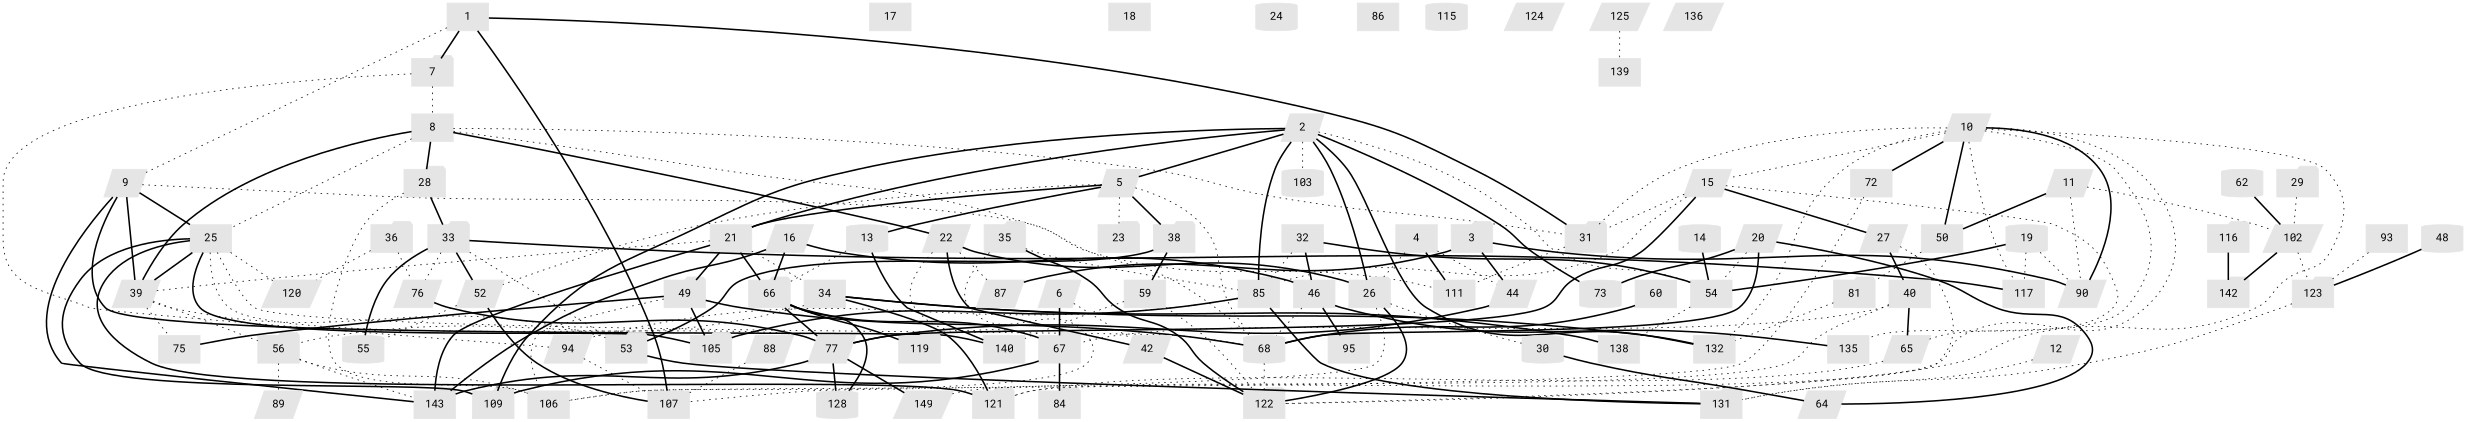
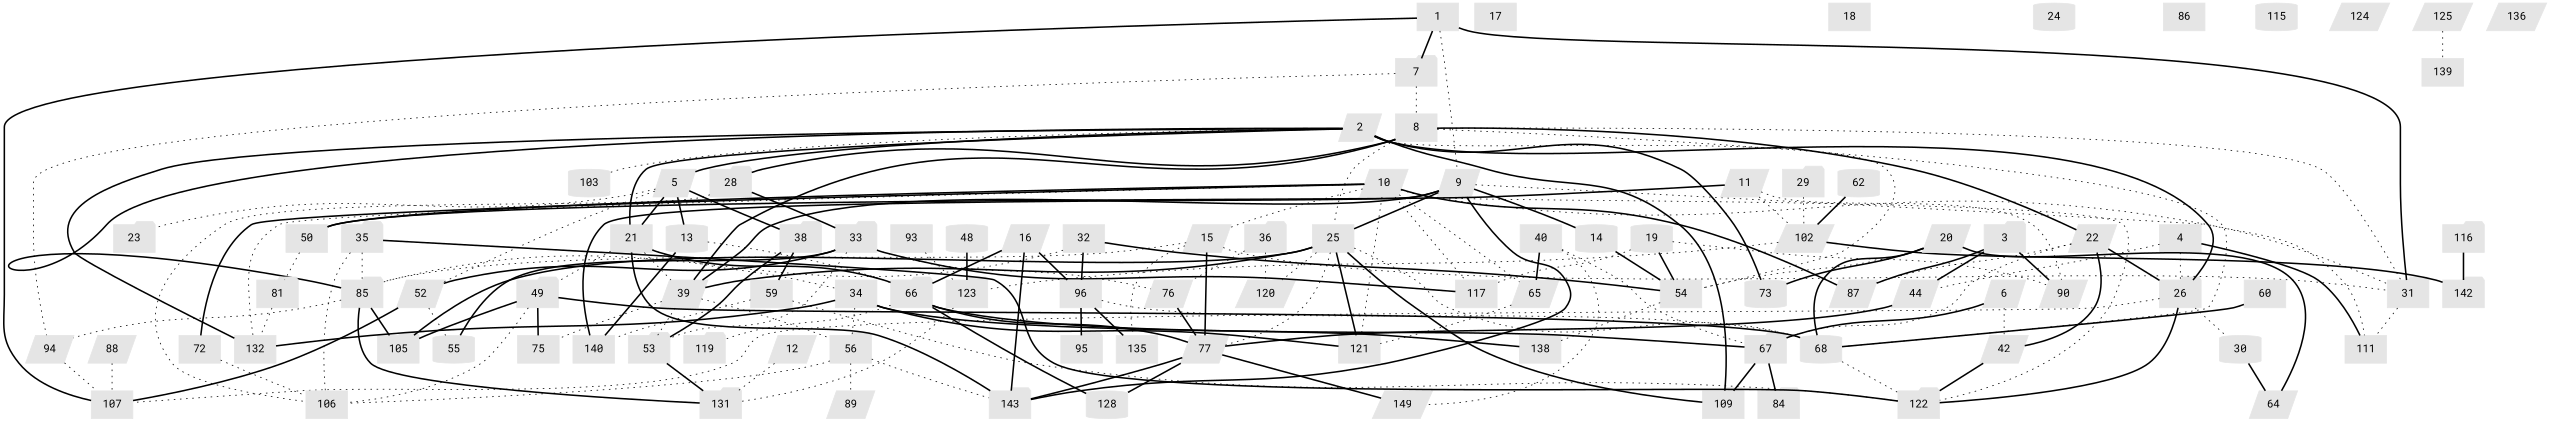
(2097, 166) -> (1658, 220)
none -> (1548, 216)
(1884, 239) -> none
(1214, 244) -> none
(713, 260) -> (573, 273)
(1314, 294) -> (1081, 294)
(844, 323) -> (808, 322)
